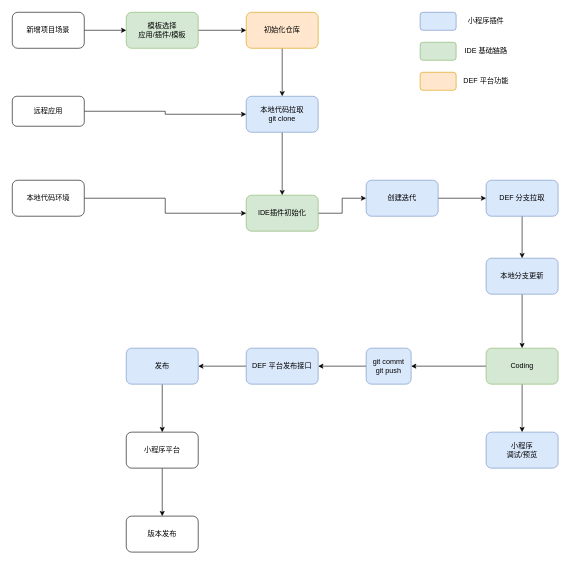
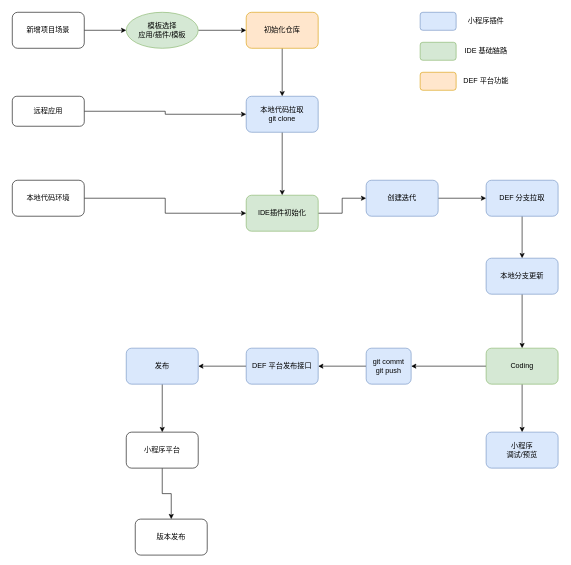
(162, 30) -> (162, 30)
(162, 534) -> (171, 537)
